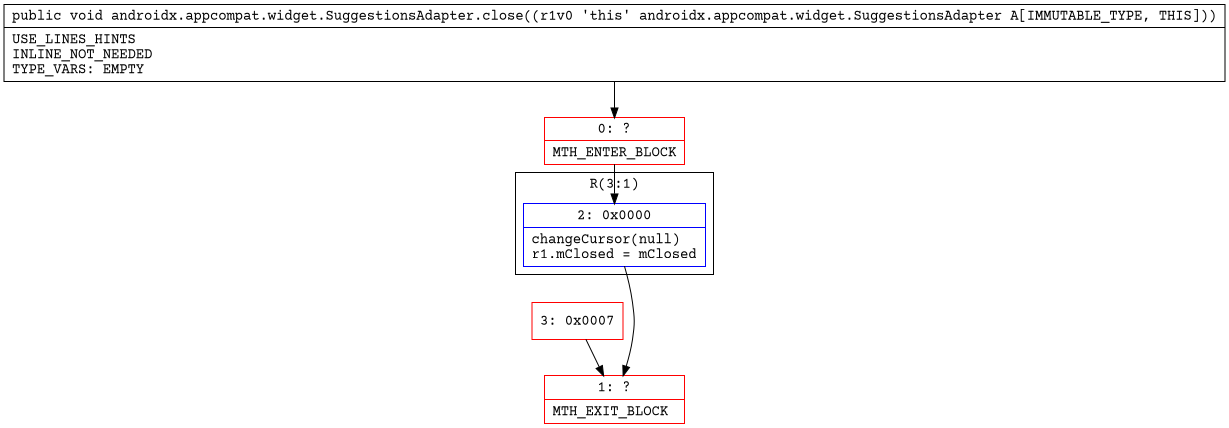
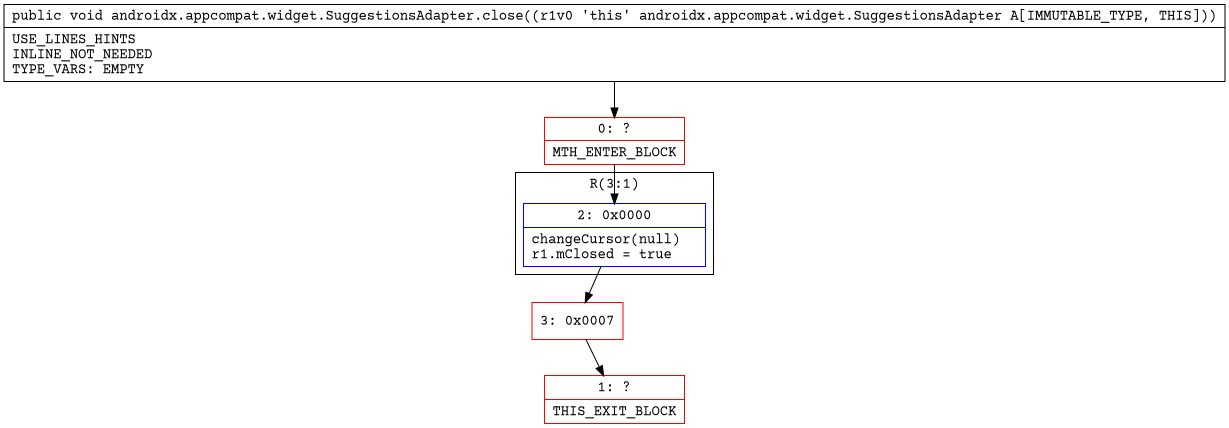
(614, 254) -> (602, 254)
(634, 316) -> (595, 281)
(610, 411) -> (614, 411)
